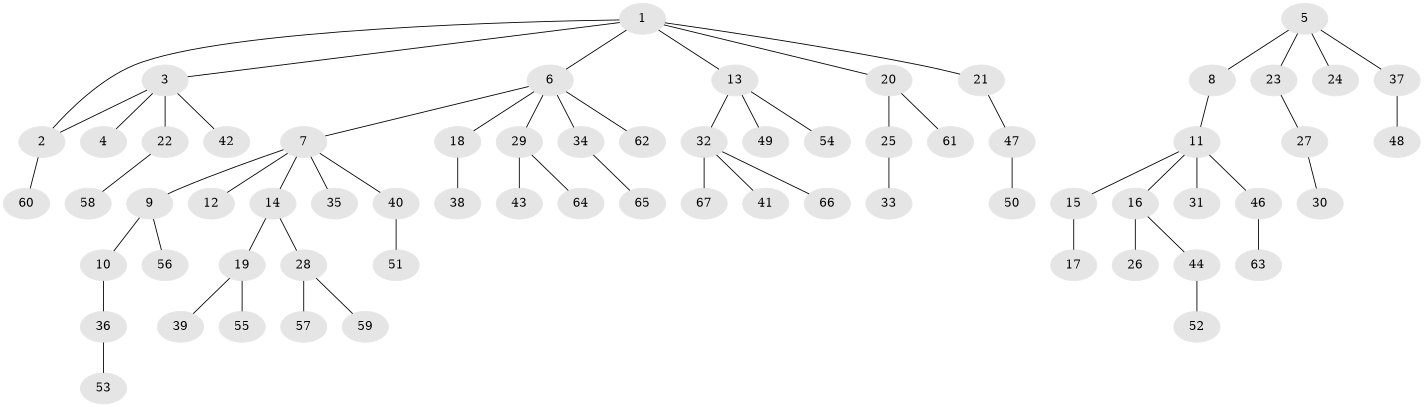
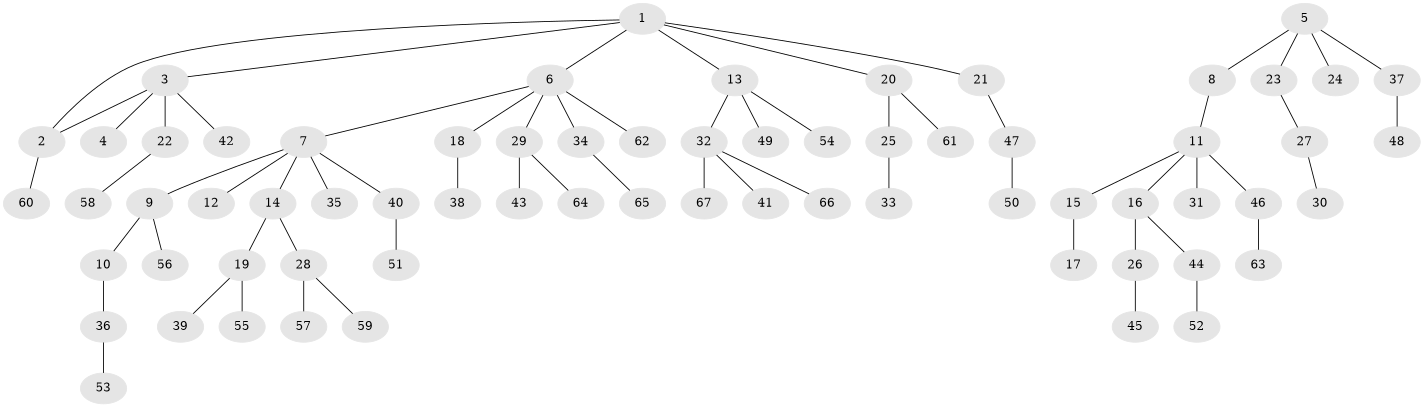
none -> (1135, 327)
